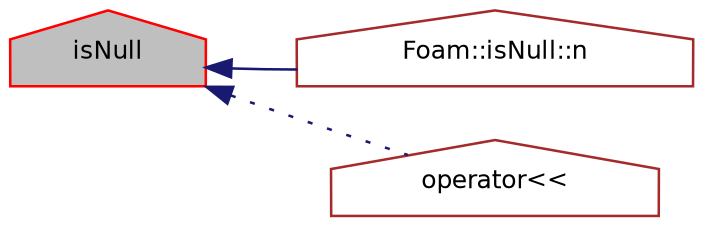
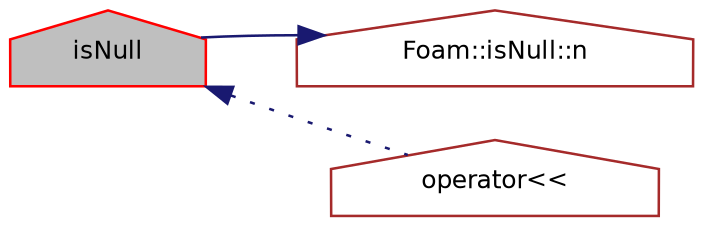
(265, 69) -> (250, 36)
